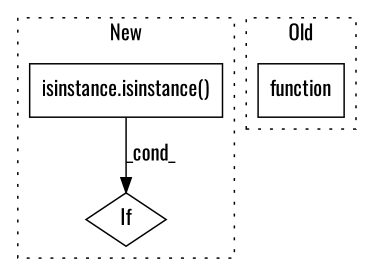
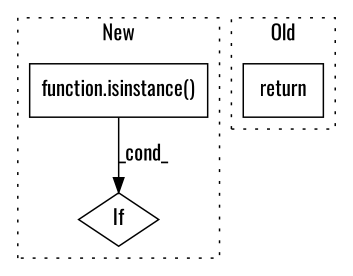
(126, 90) -> (119, 90)
(301, 90) -> (283, 90)
